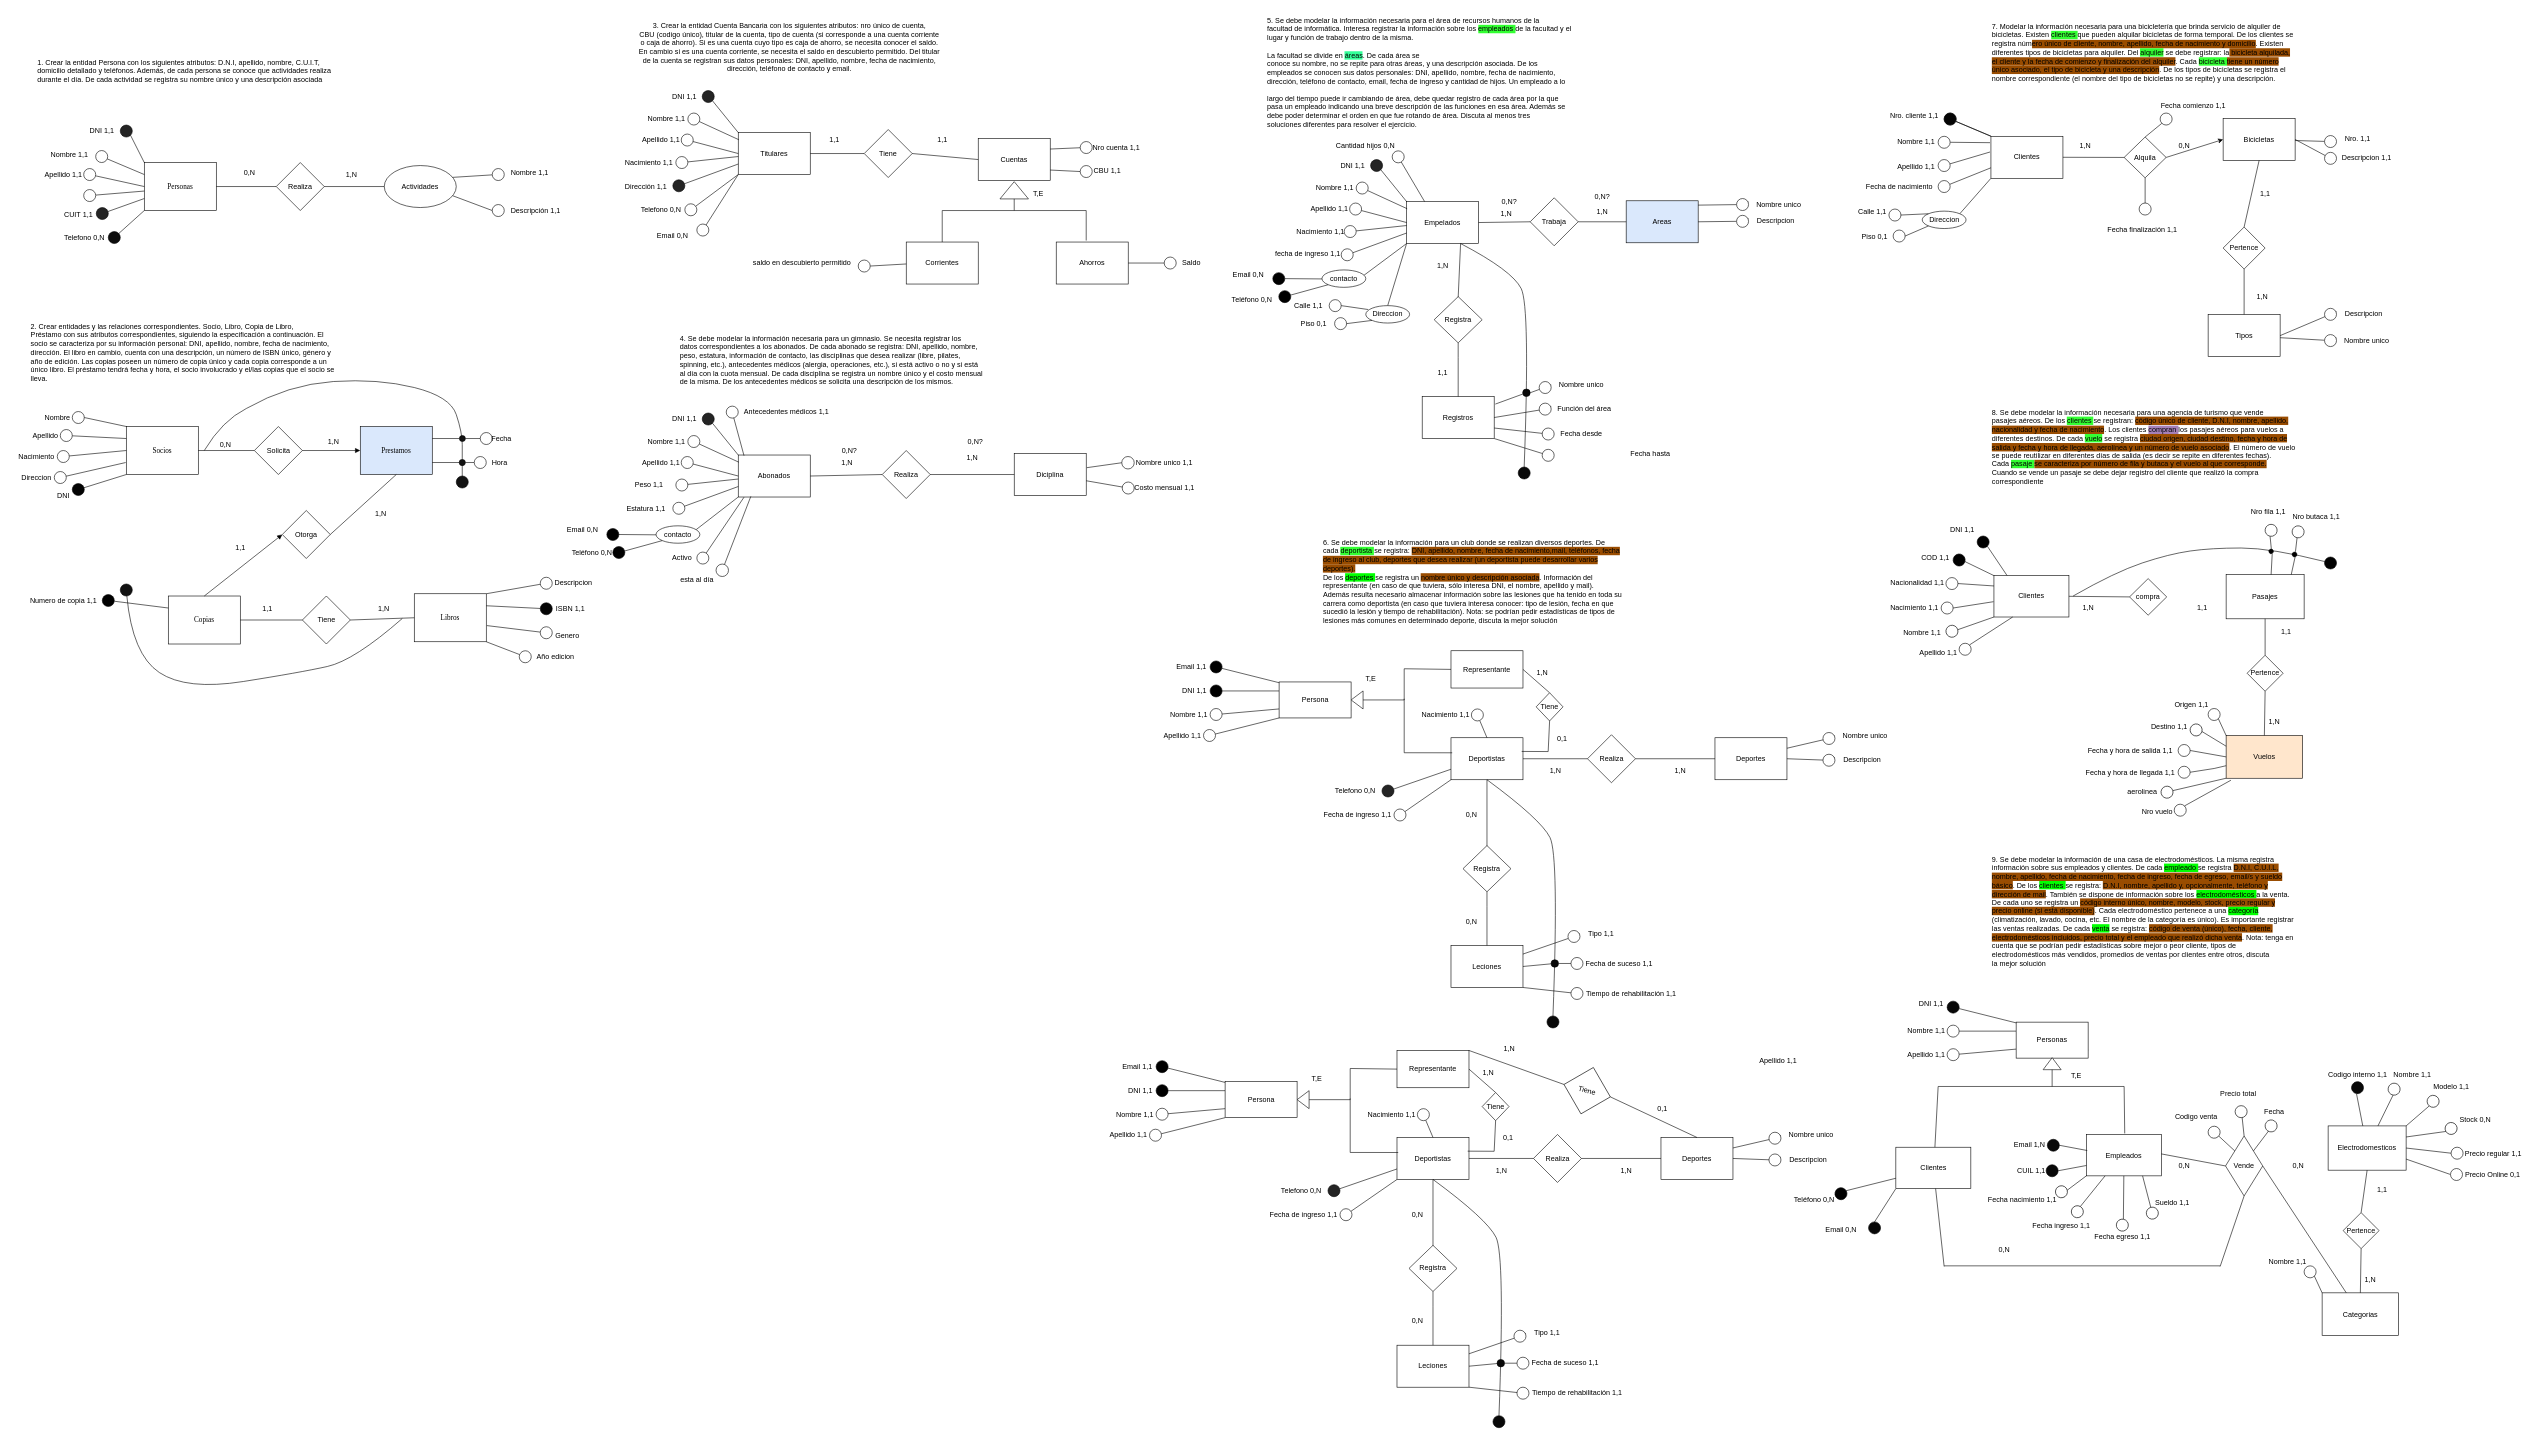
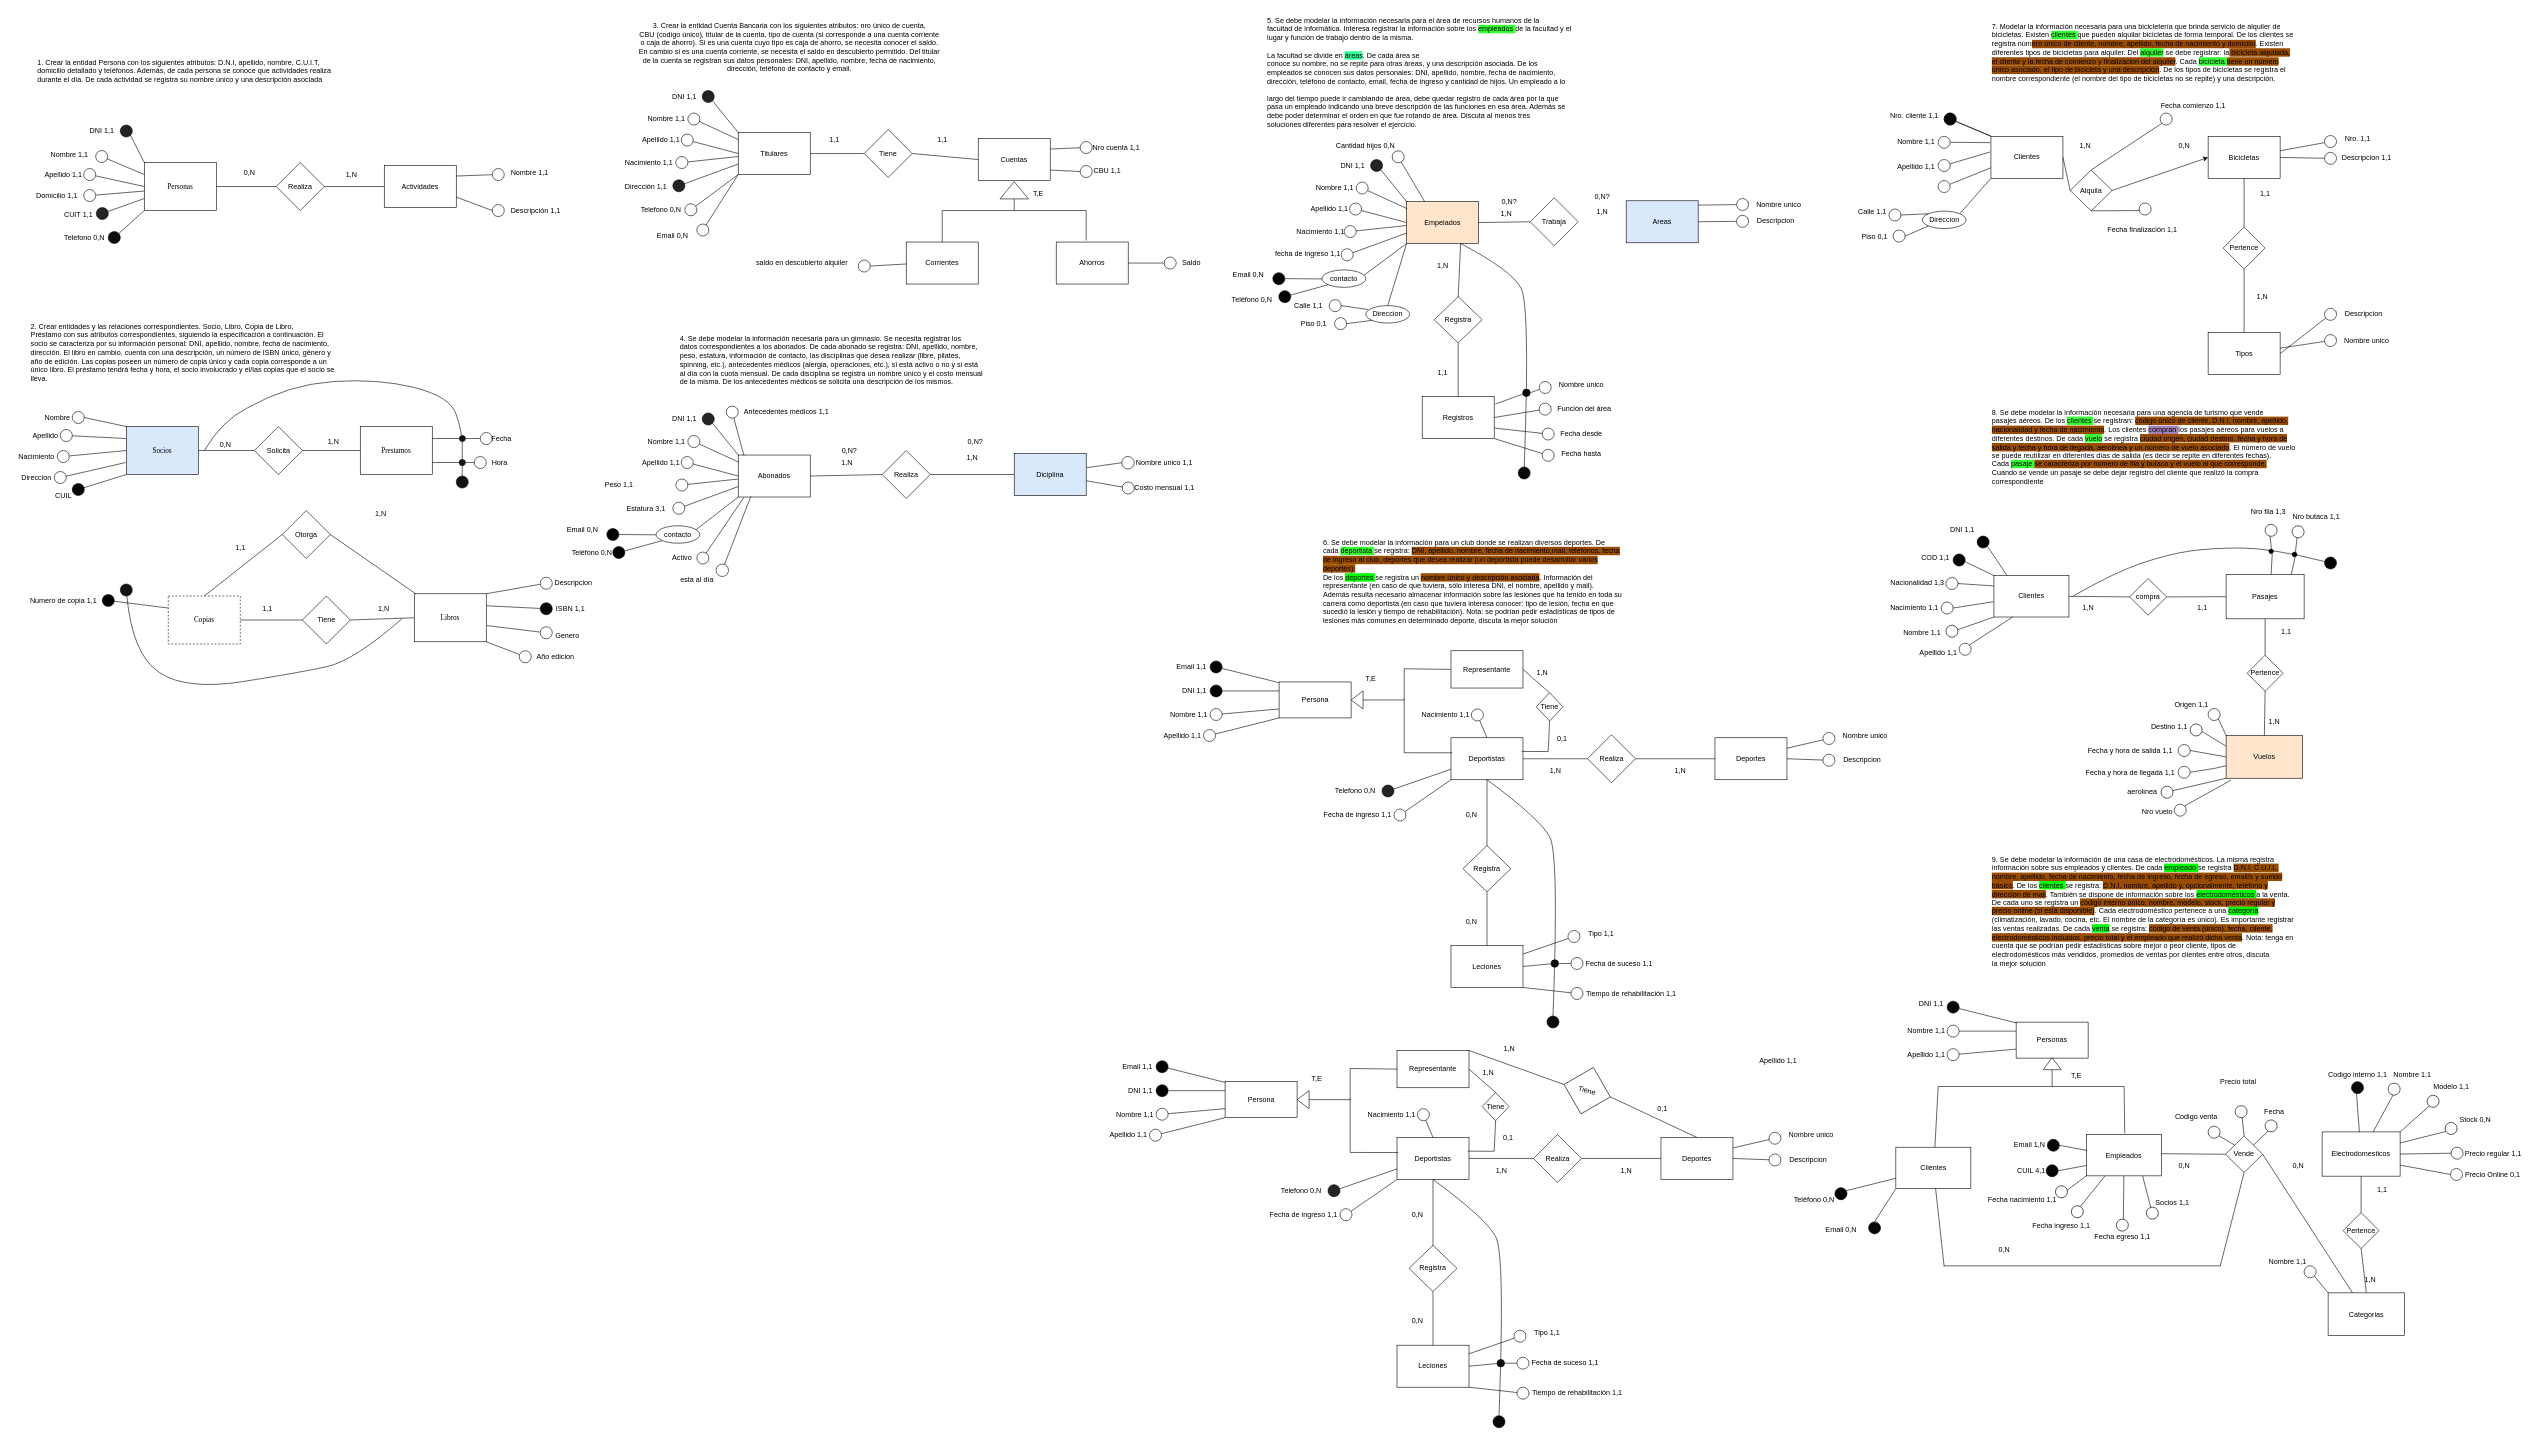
(2259, 139) -> (2244, 157)
(2145, 157) -> (2091, 190)
(420, 186) -> (420, 186)
(1899, 187) -> none
none -> (57, 195)
(1443, 222) -> (1443, 222)
(1602, 222) -> none
(802, 263) -> (802, 263)
(2244, 335) -> (2244, 353)
(162, 450) -> (162, 450)
(354, 450) -> (356, 450)
(396, 450) -> (396, 450)
(1650, 453) -> (1581, 453)
(1050, 474) -> (1050, 474)
(649, 485) -> (619, 485)
(64, 495) -> (64, 495)
(363, 505) -> (373, 564)
(646, 509) -> (646, 509)
(2269, 512) -> (2269, 512)
(278, 538) -> (279, 537)
(1918, 582) -> (1918, 582)
none -> (2196, 597)
(204, 620) -> (204, 620)
(2238, 1094) -> (2238, 1082)
(2367, 1148) -> (2361, 1154)
(2244, 1166) -> (2244, 1154)
(2032, 1171) -> (2032, 1171)
(2173, 1203) -> (2173, 1203)
(2361, 1314) -> (2367, 1314)
